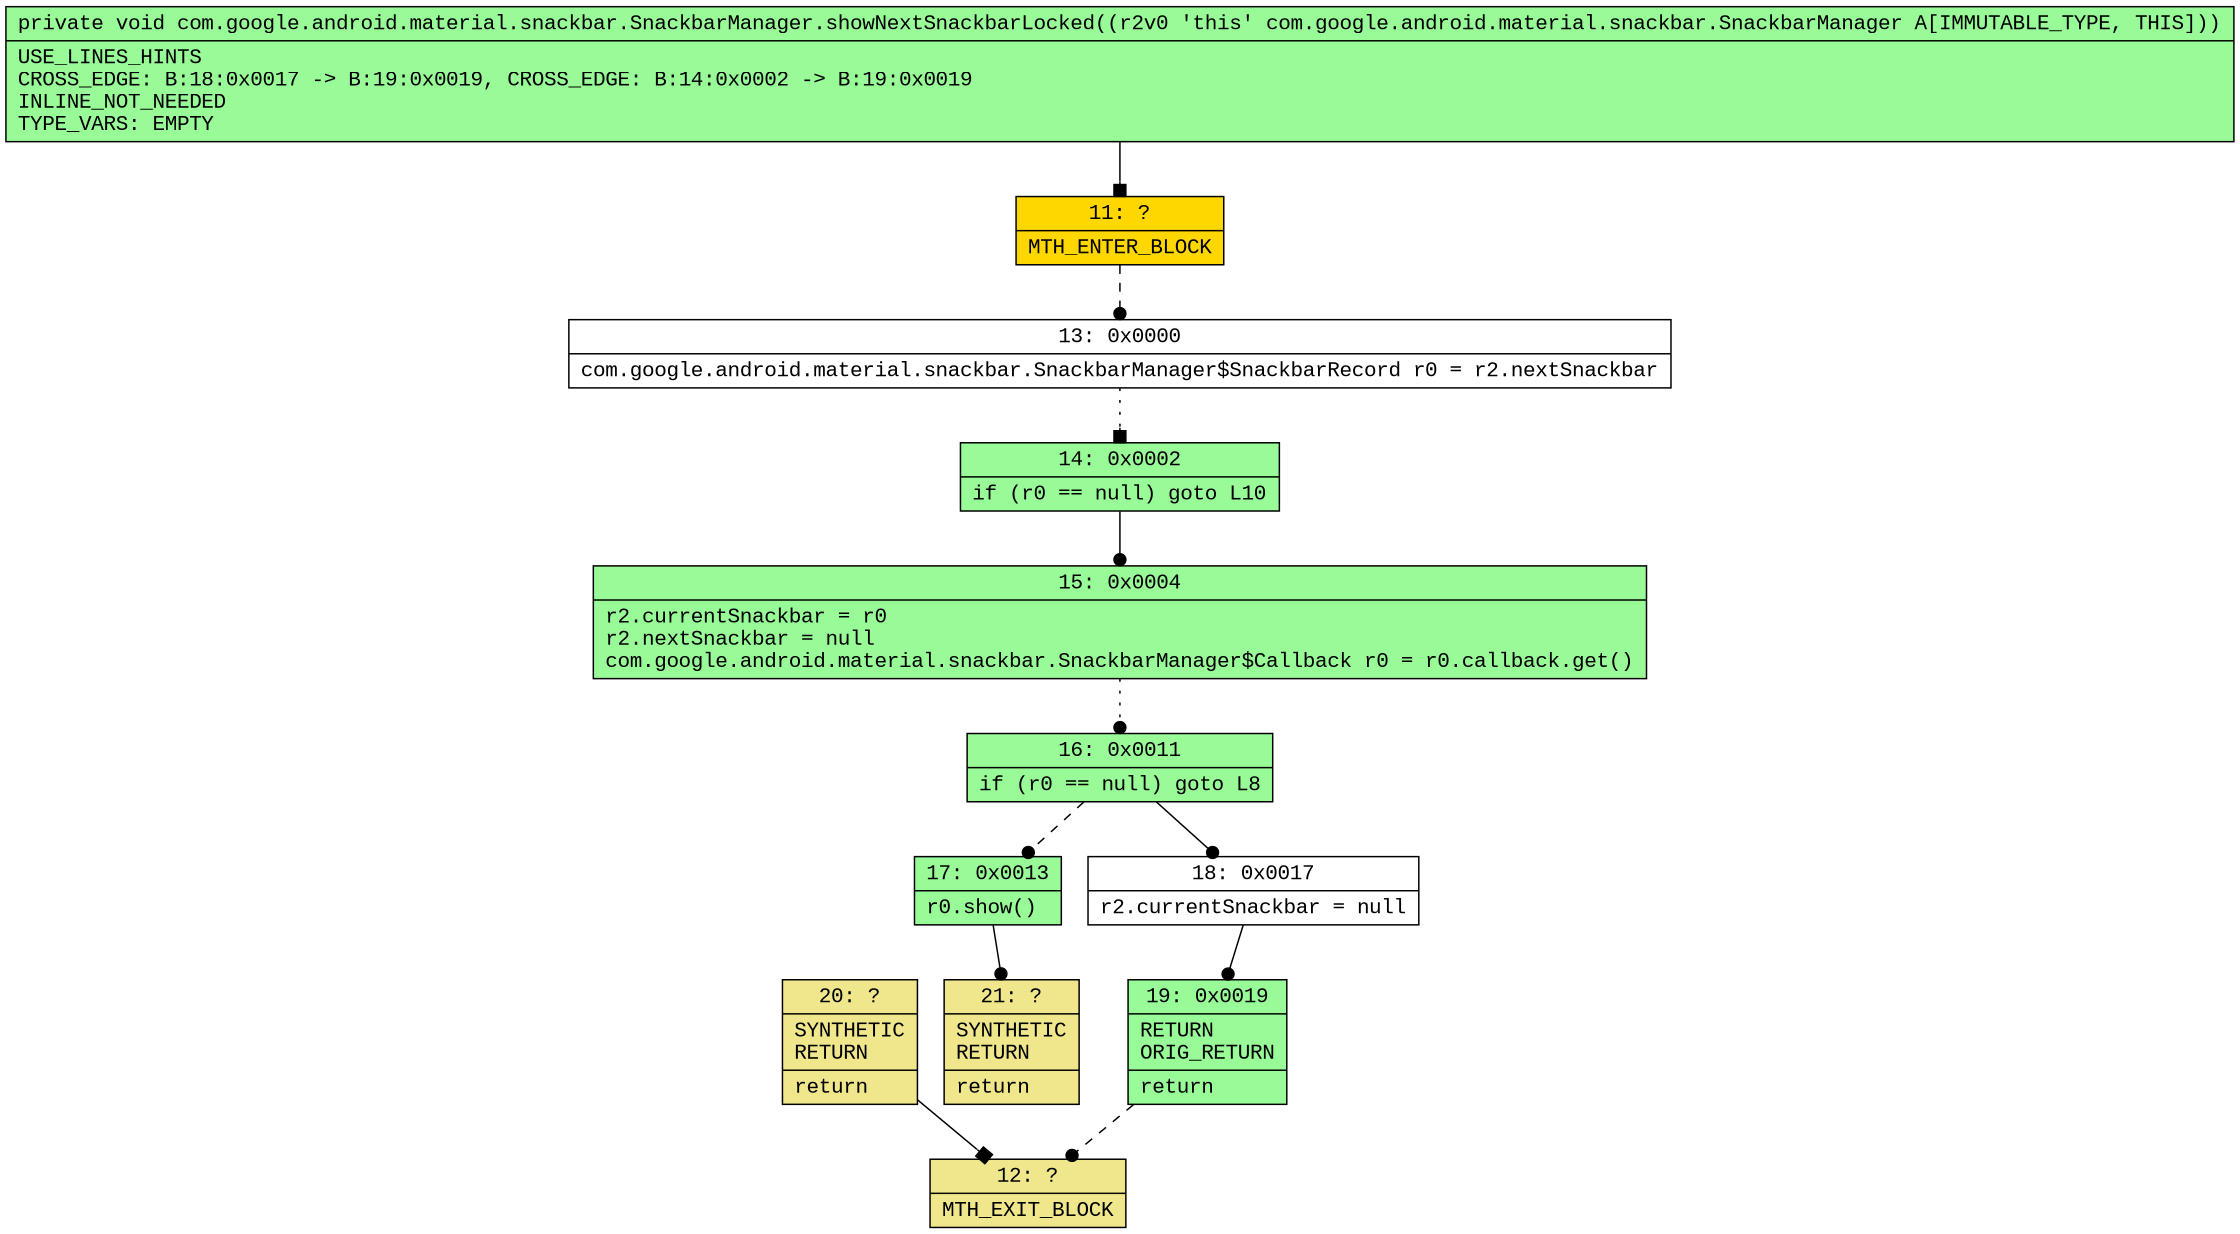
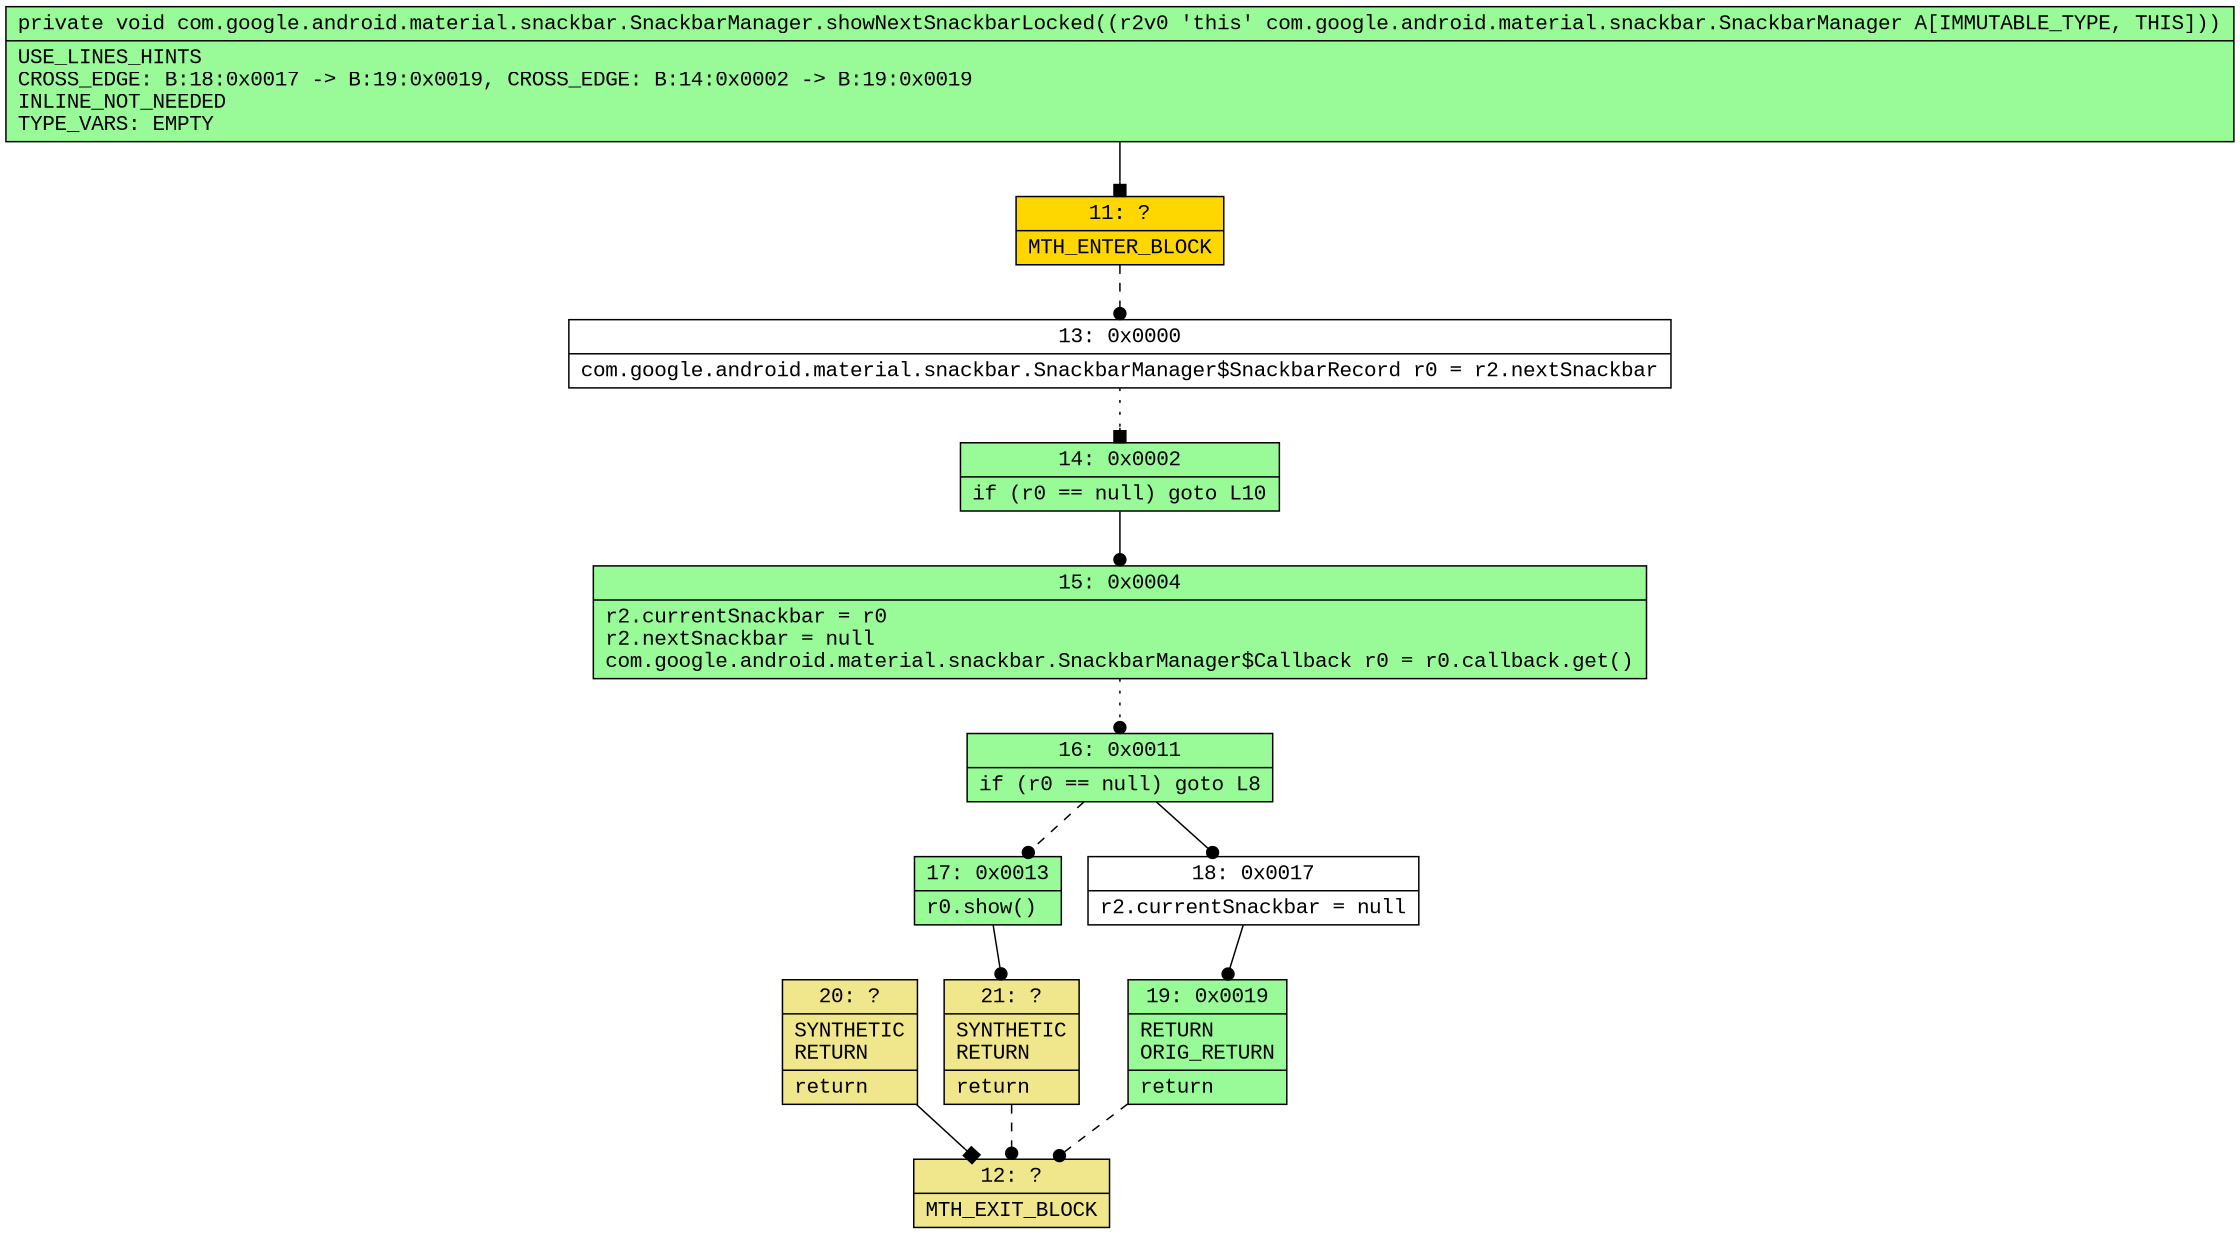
none -> (1012, 1126)
